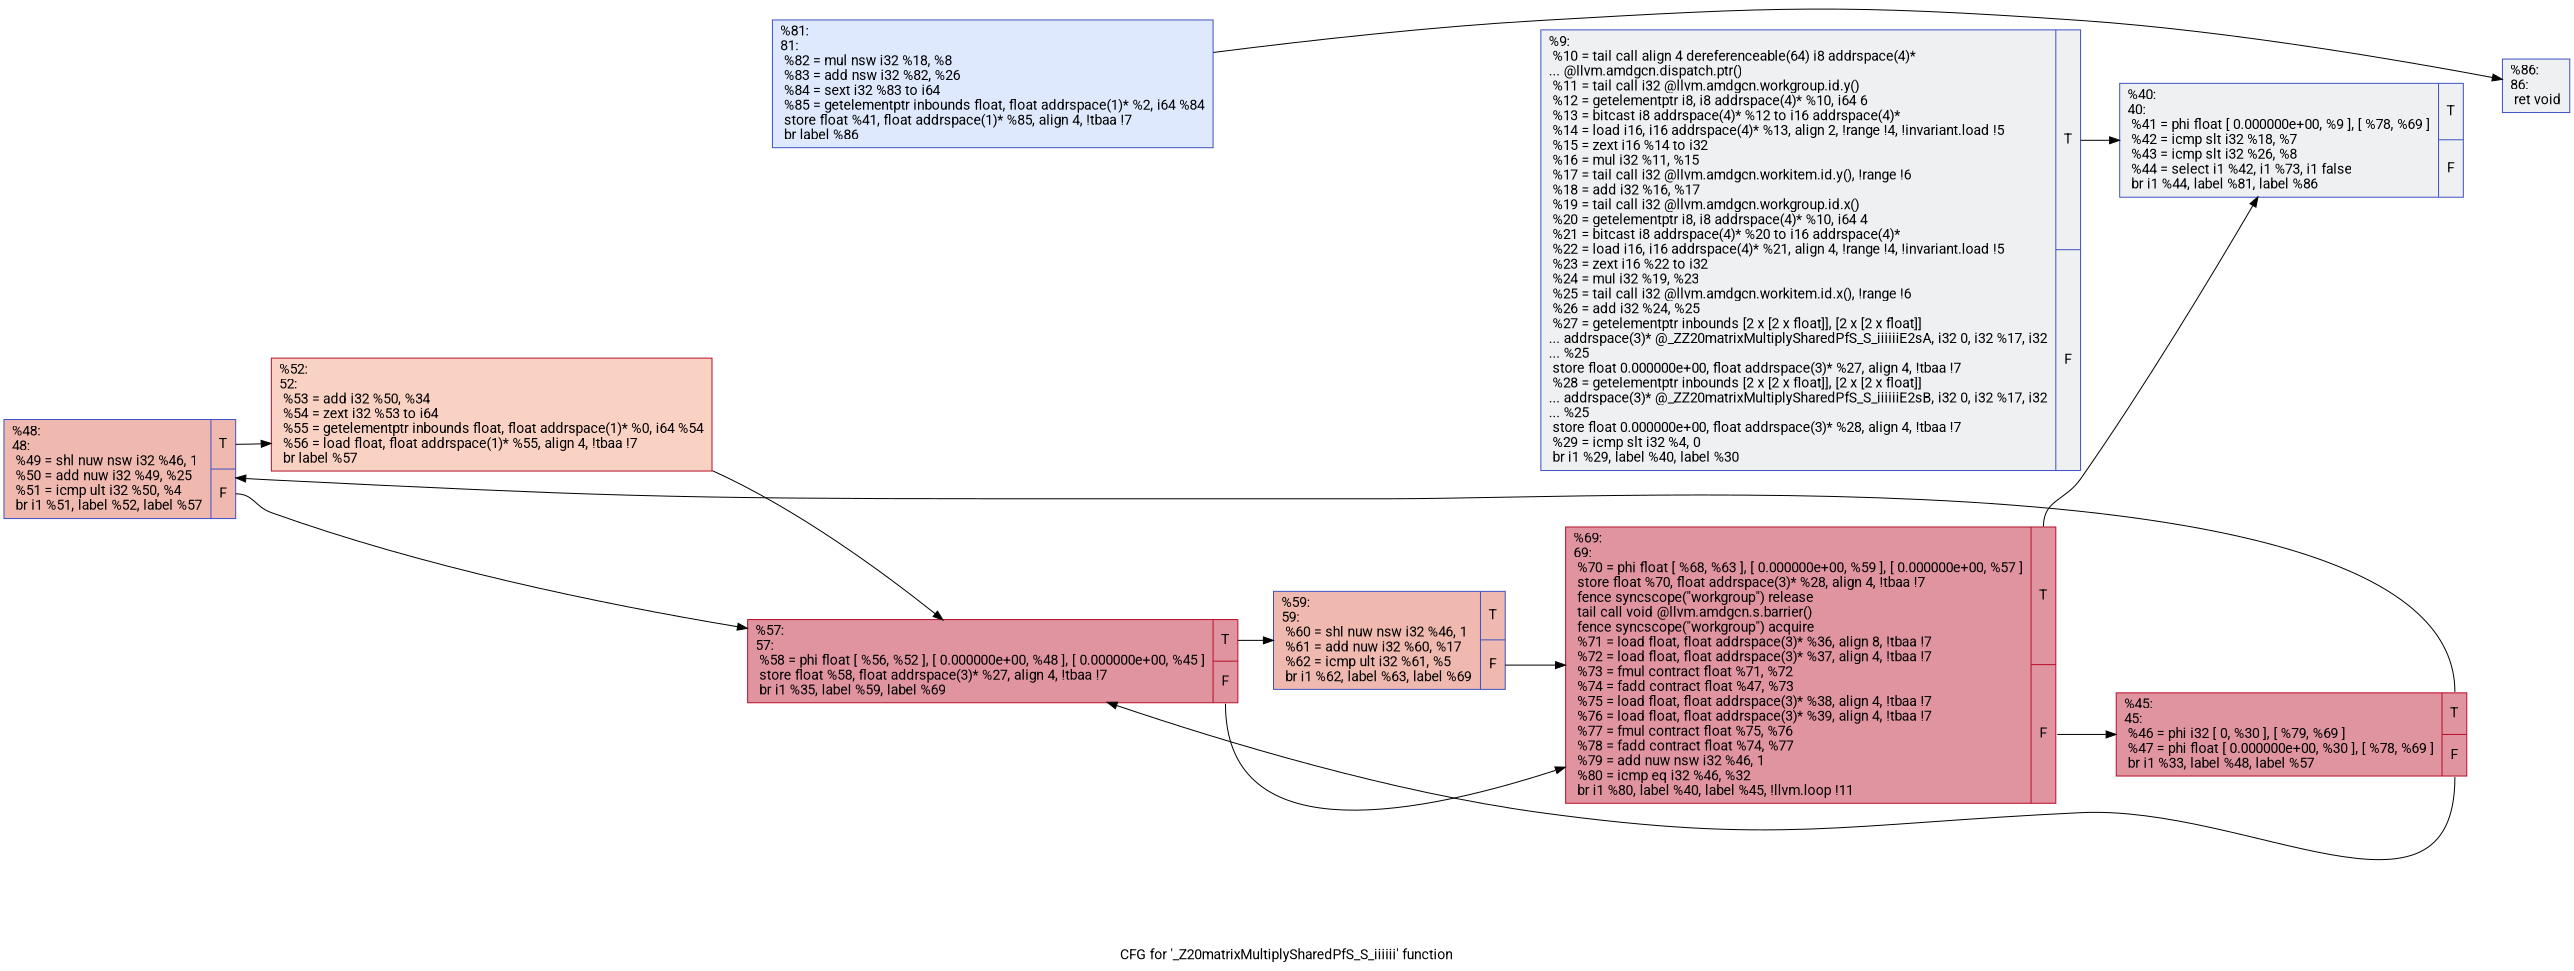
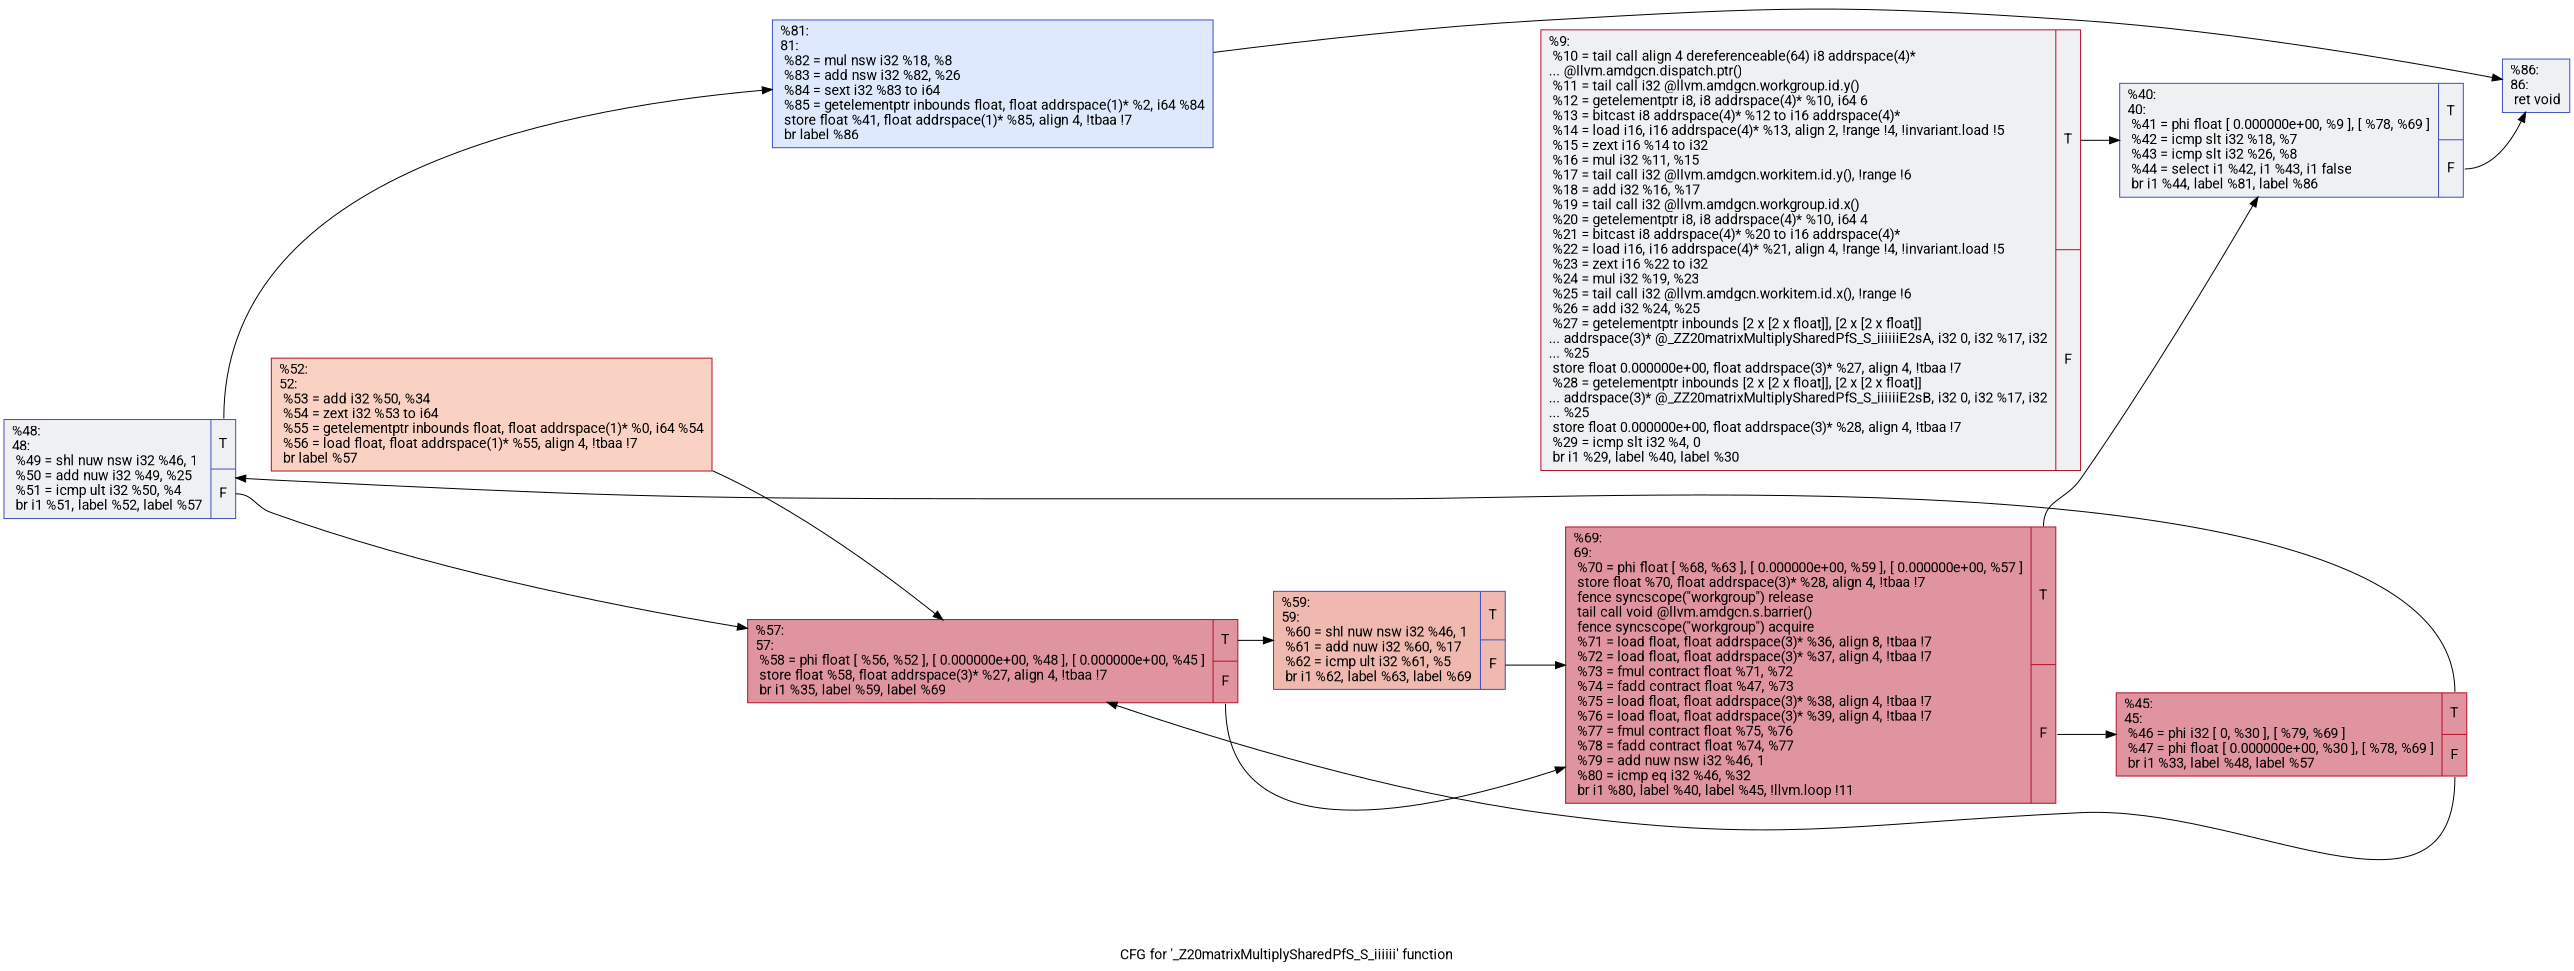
none -> (2499, 153)
(2240, 169) -> (2240, 169)
(1811, 250) -> (1811, 250)
(248, 444) -> (427, 166)
(120, 469) -> (120, 469)
